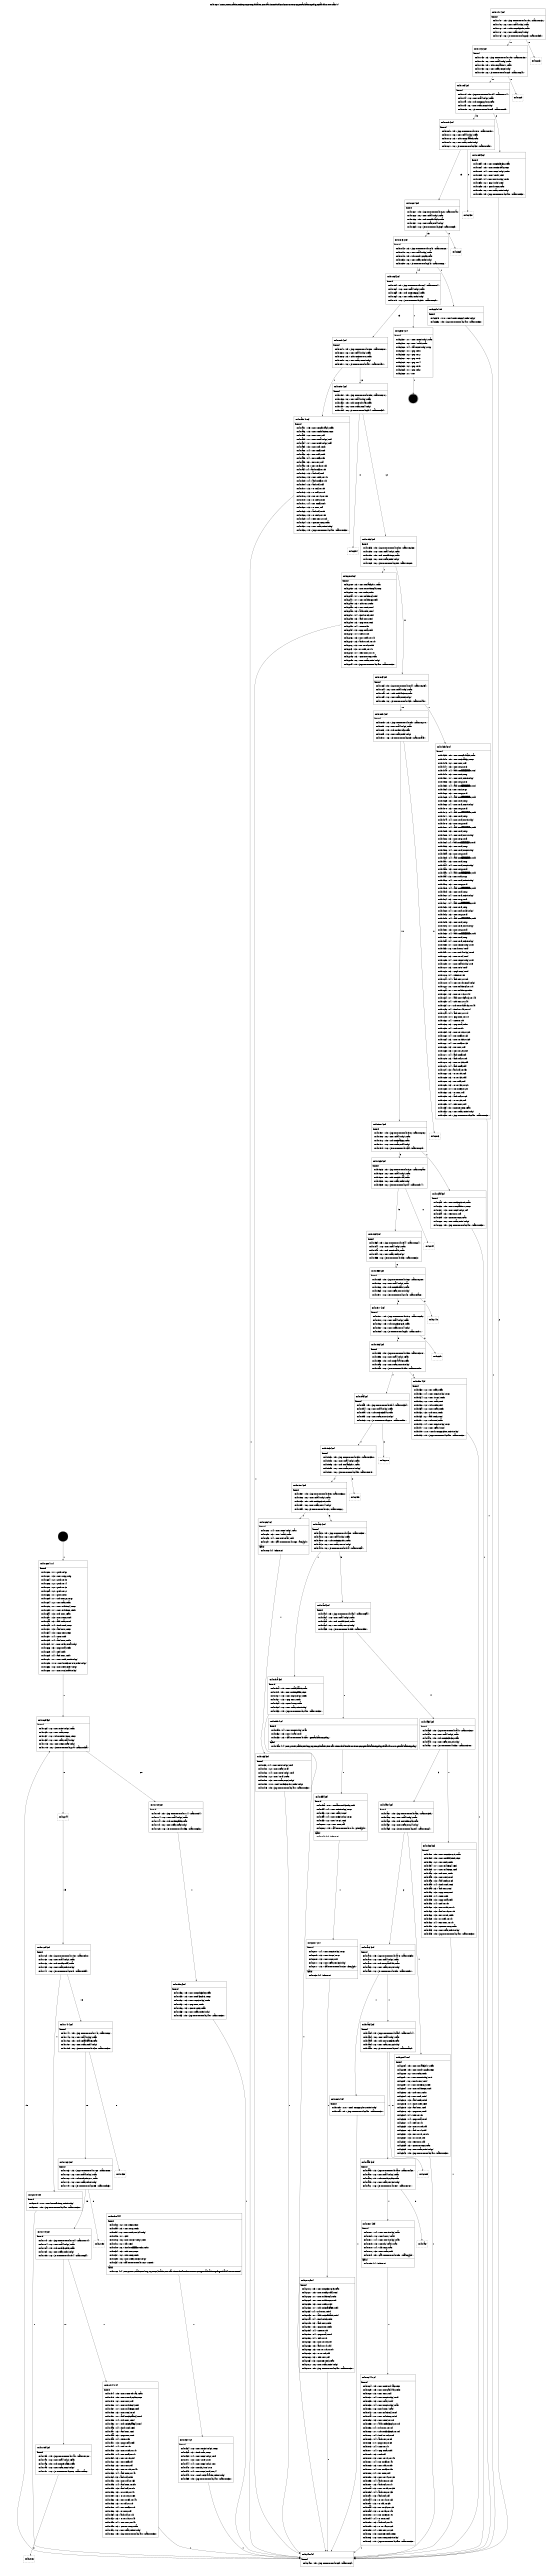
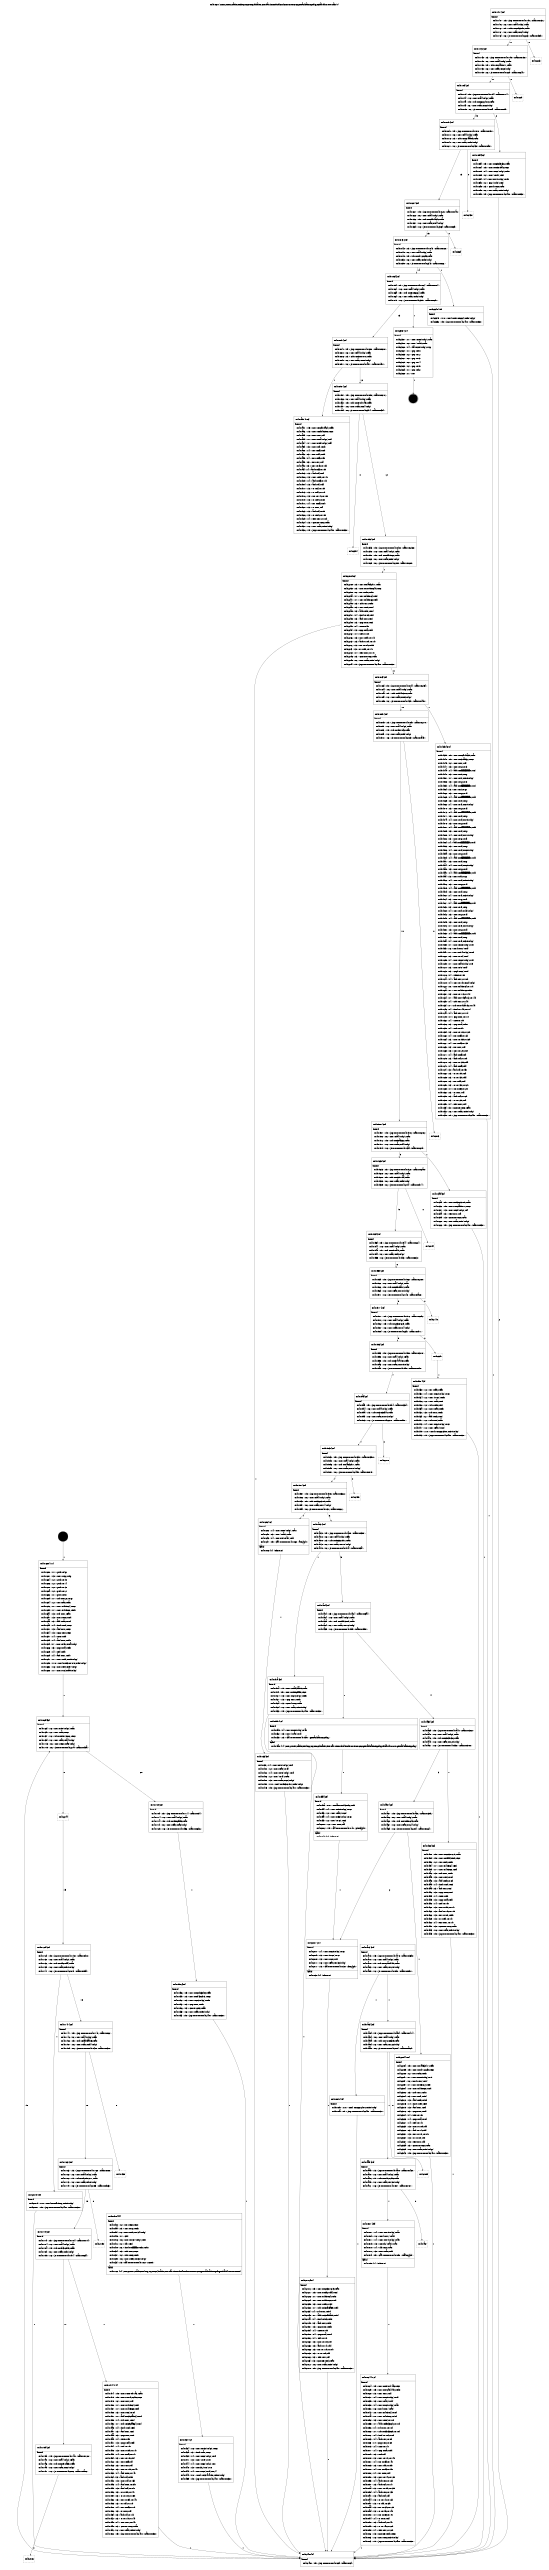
(403, 619) -> (392, 671)
(412, 1375) -> (438, 1369)
(250, 1537) -> none
(397, 1888) -> (366, 1885)
